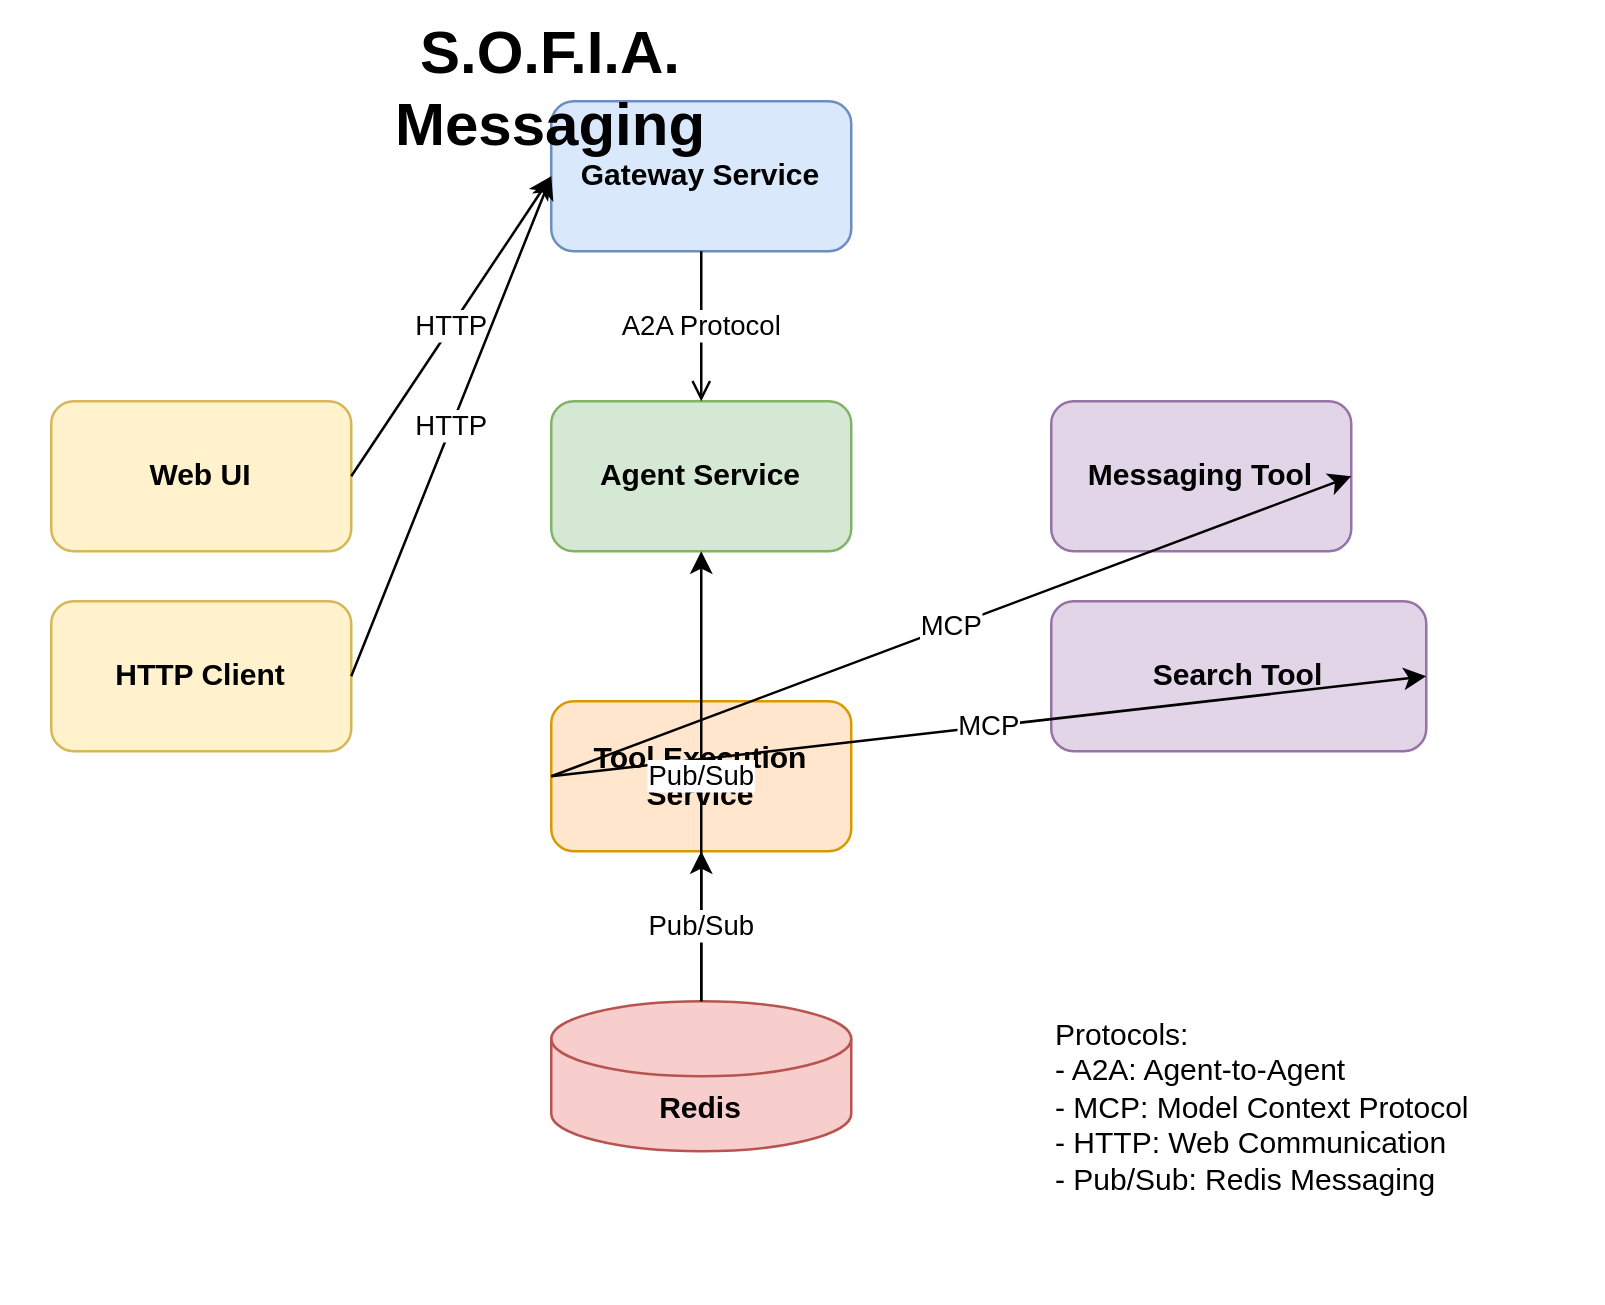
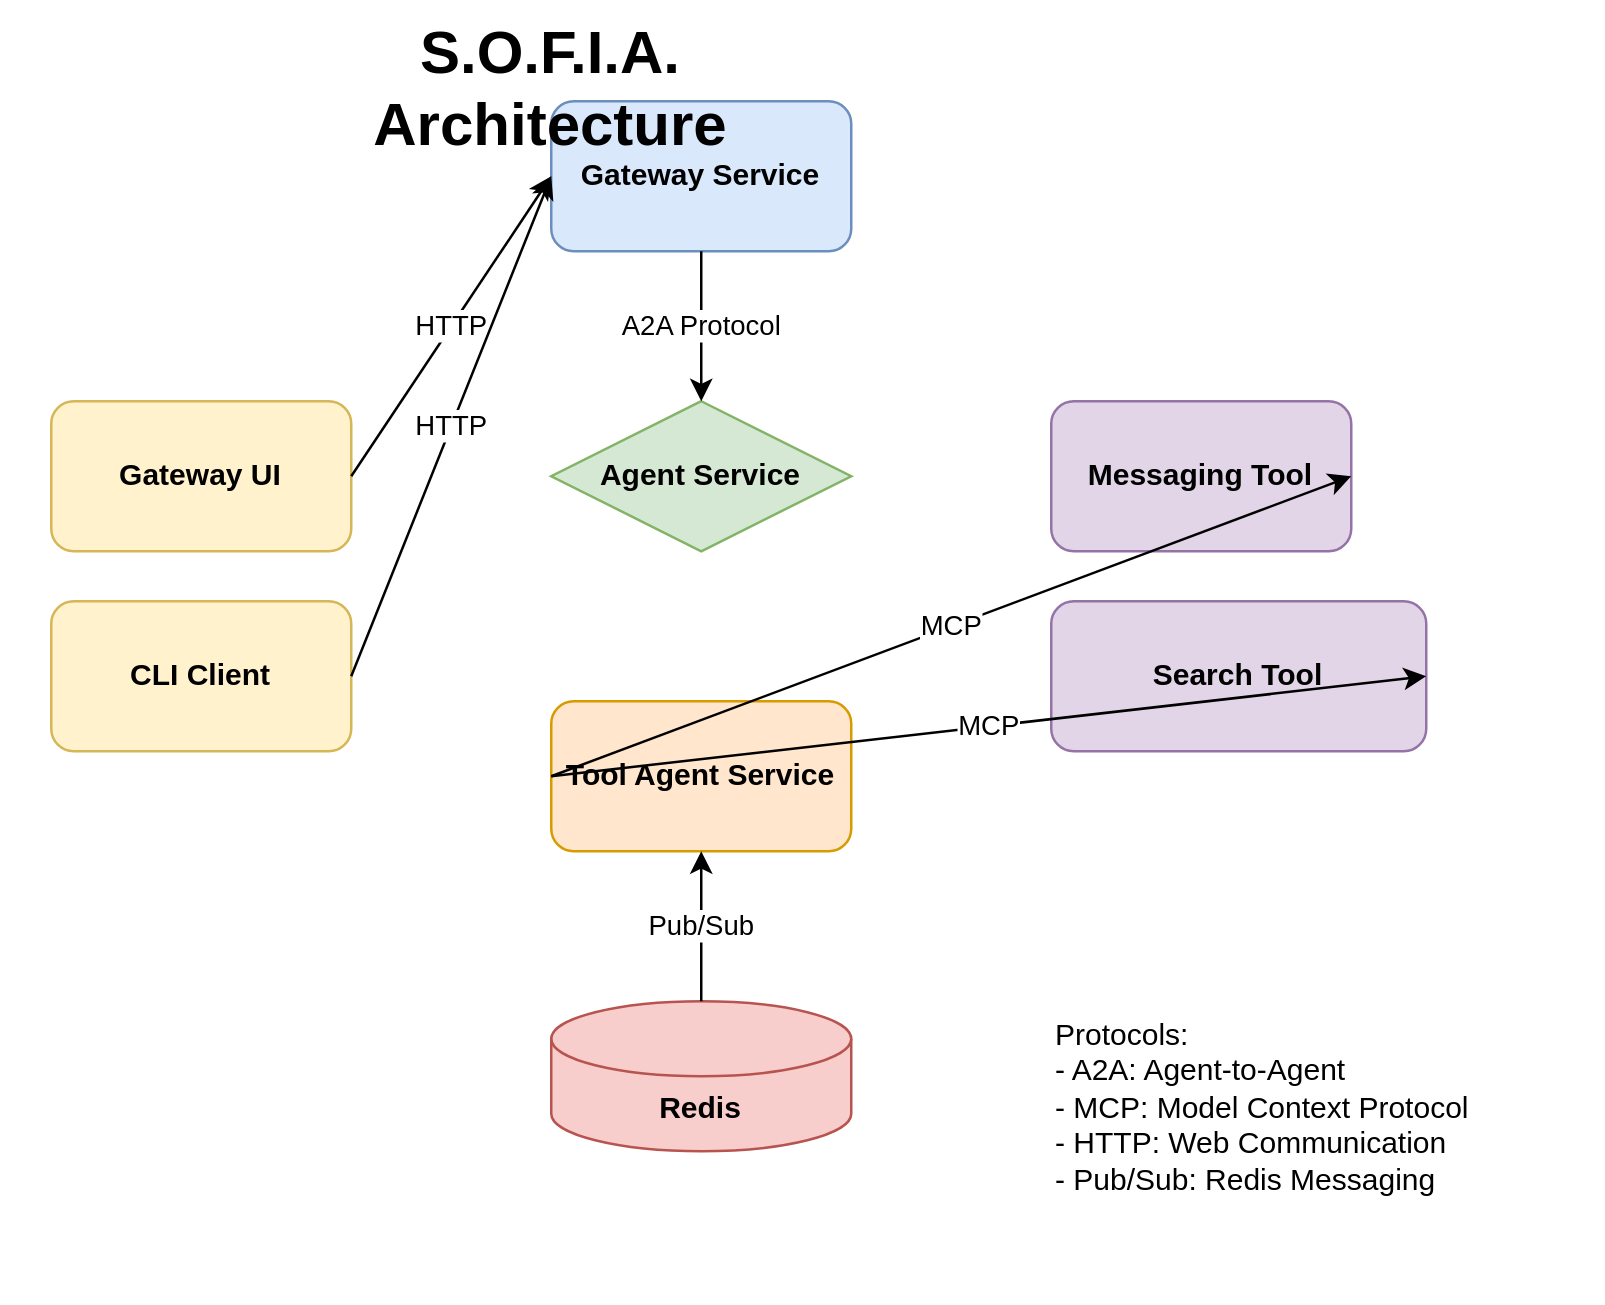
(551, 89) -> (551, 89)
(701, 387) -> (701, 383)
(201, 476) -> (201, 476)
(701, 476) -> (701, 476)
(701, 642) -> none
(201, 676) -> (201, 676)
(701, 776) -> (701, 776)
